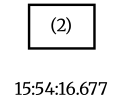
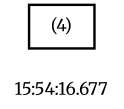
(62, 27) -> (62, 27)
